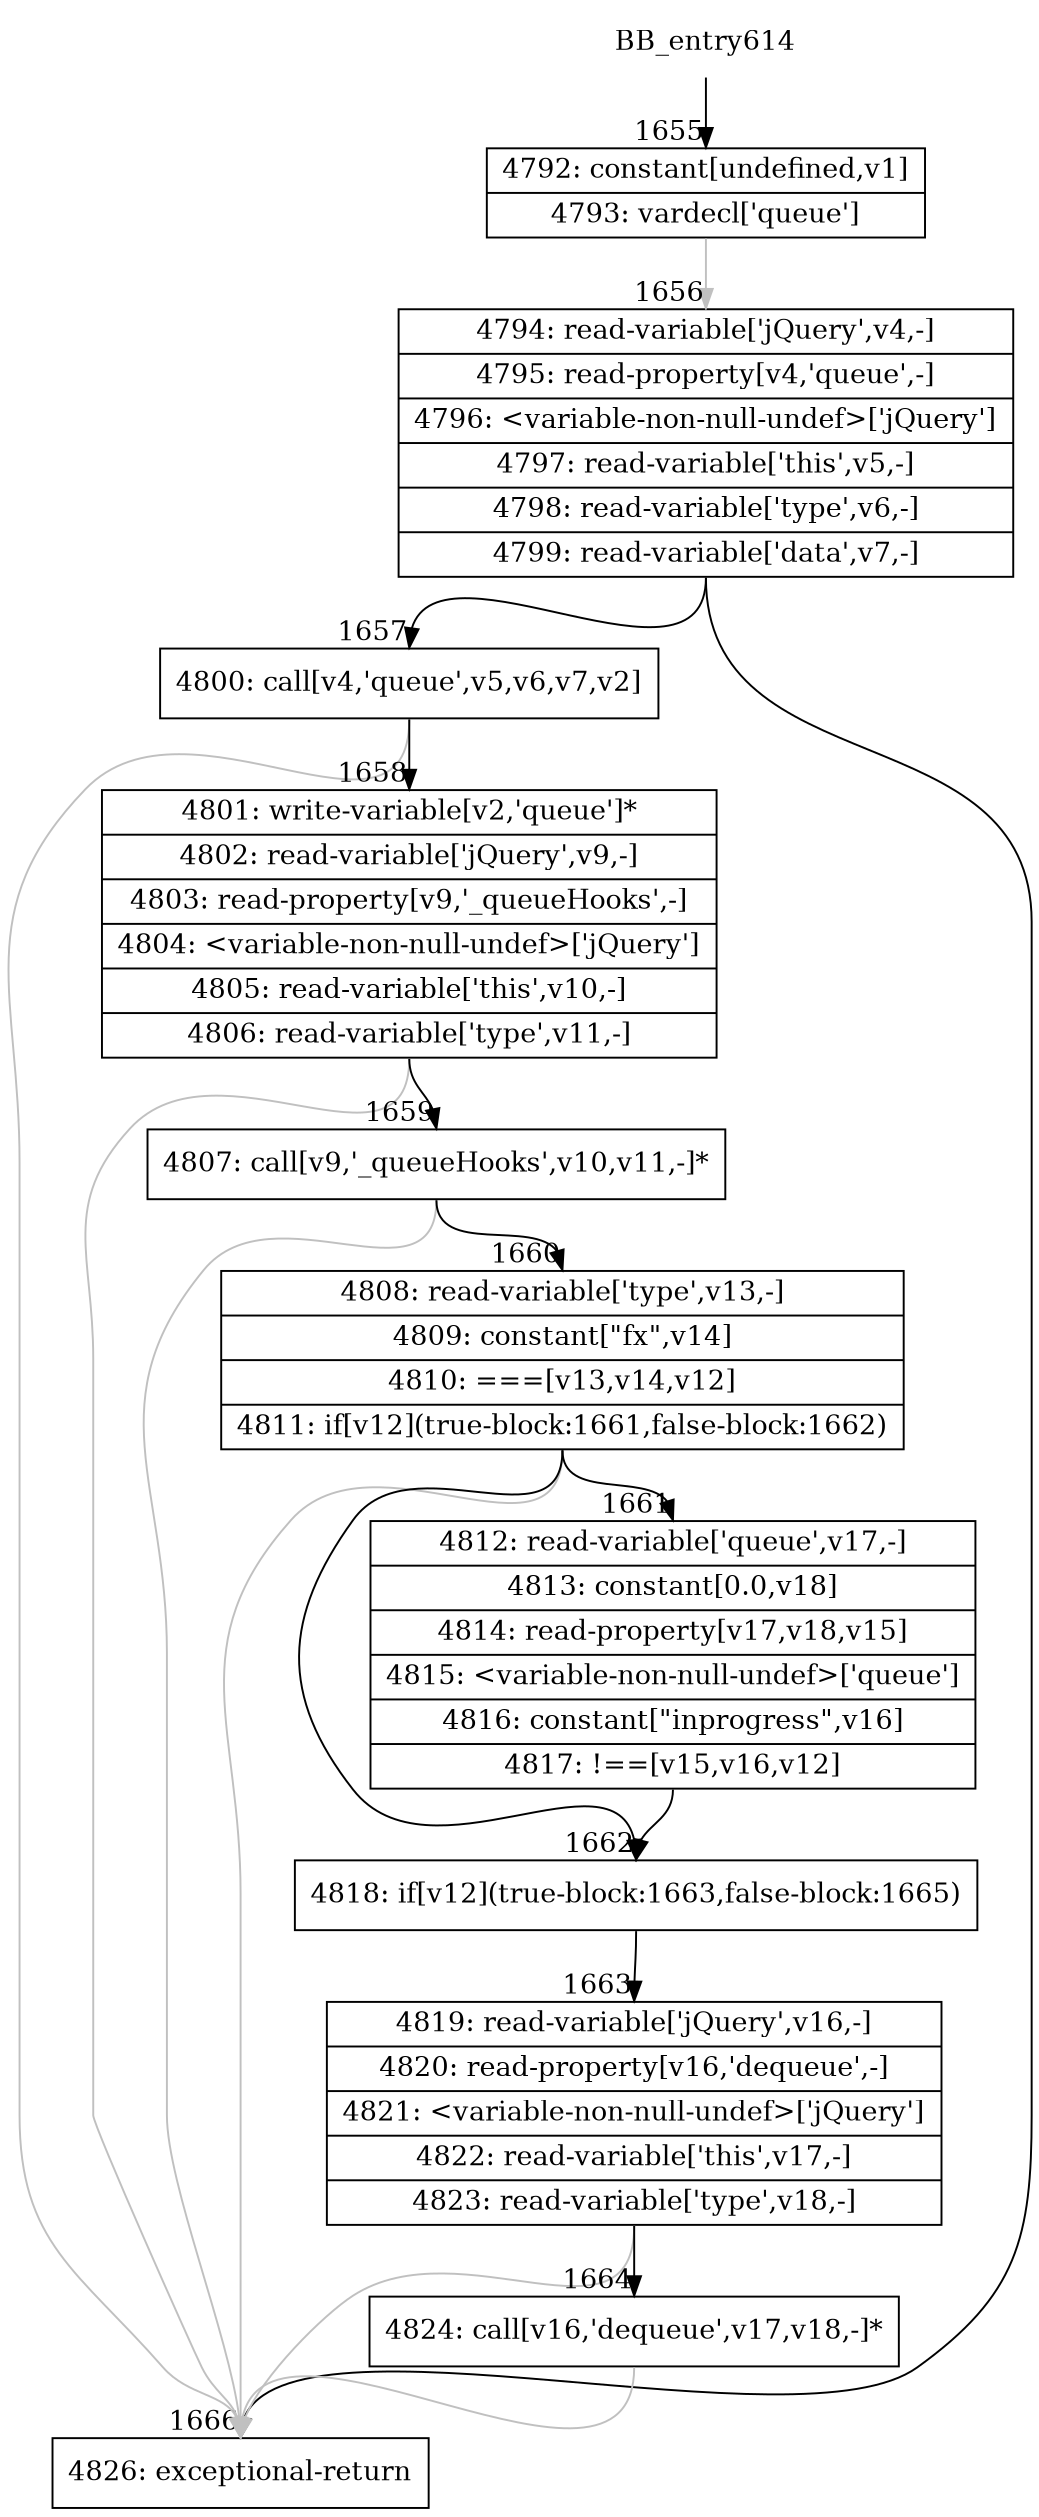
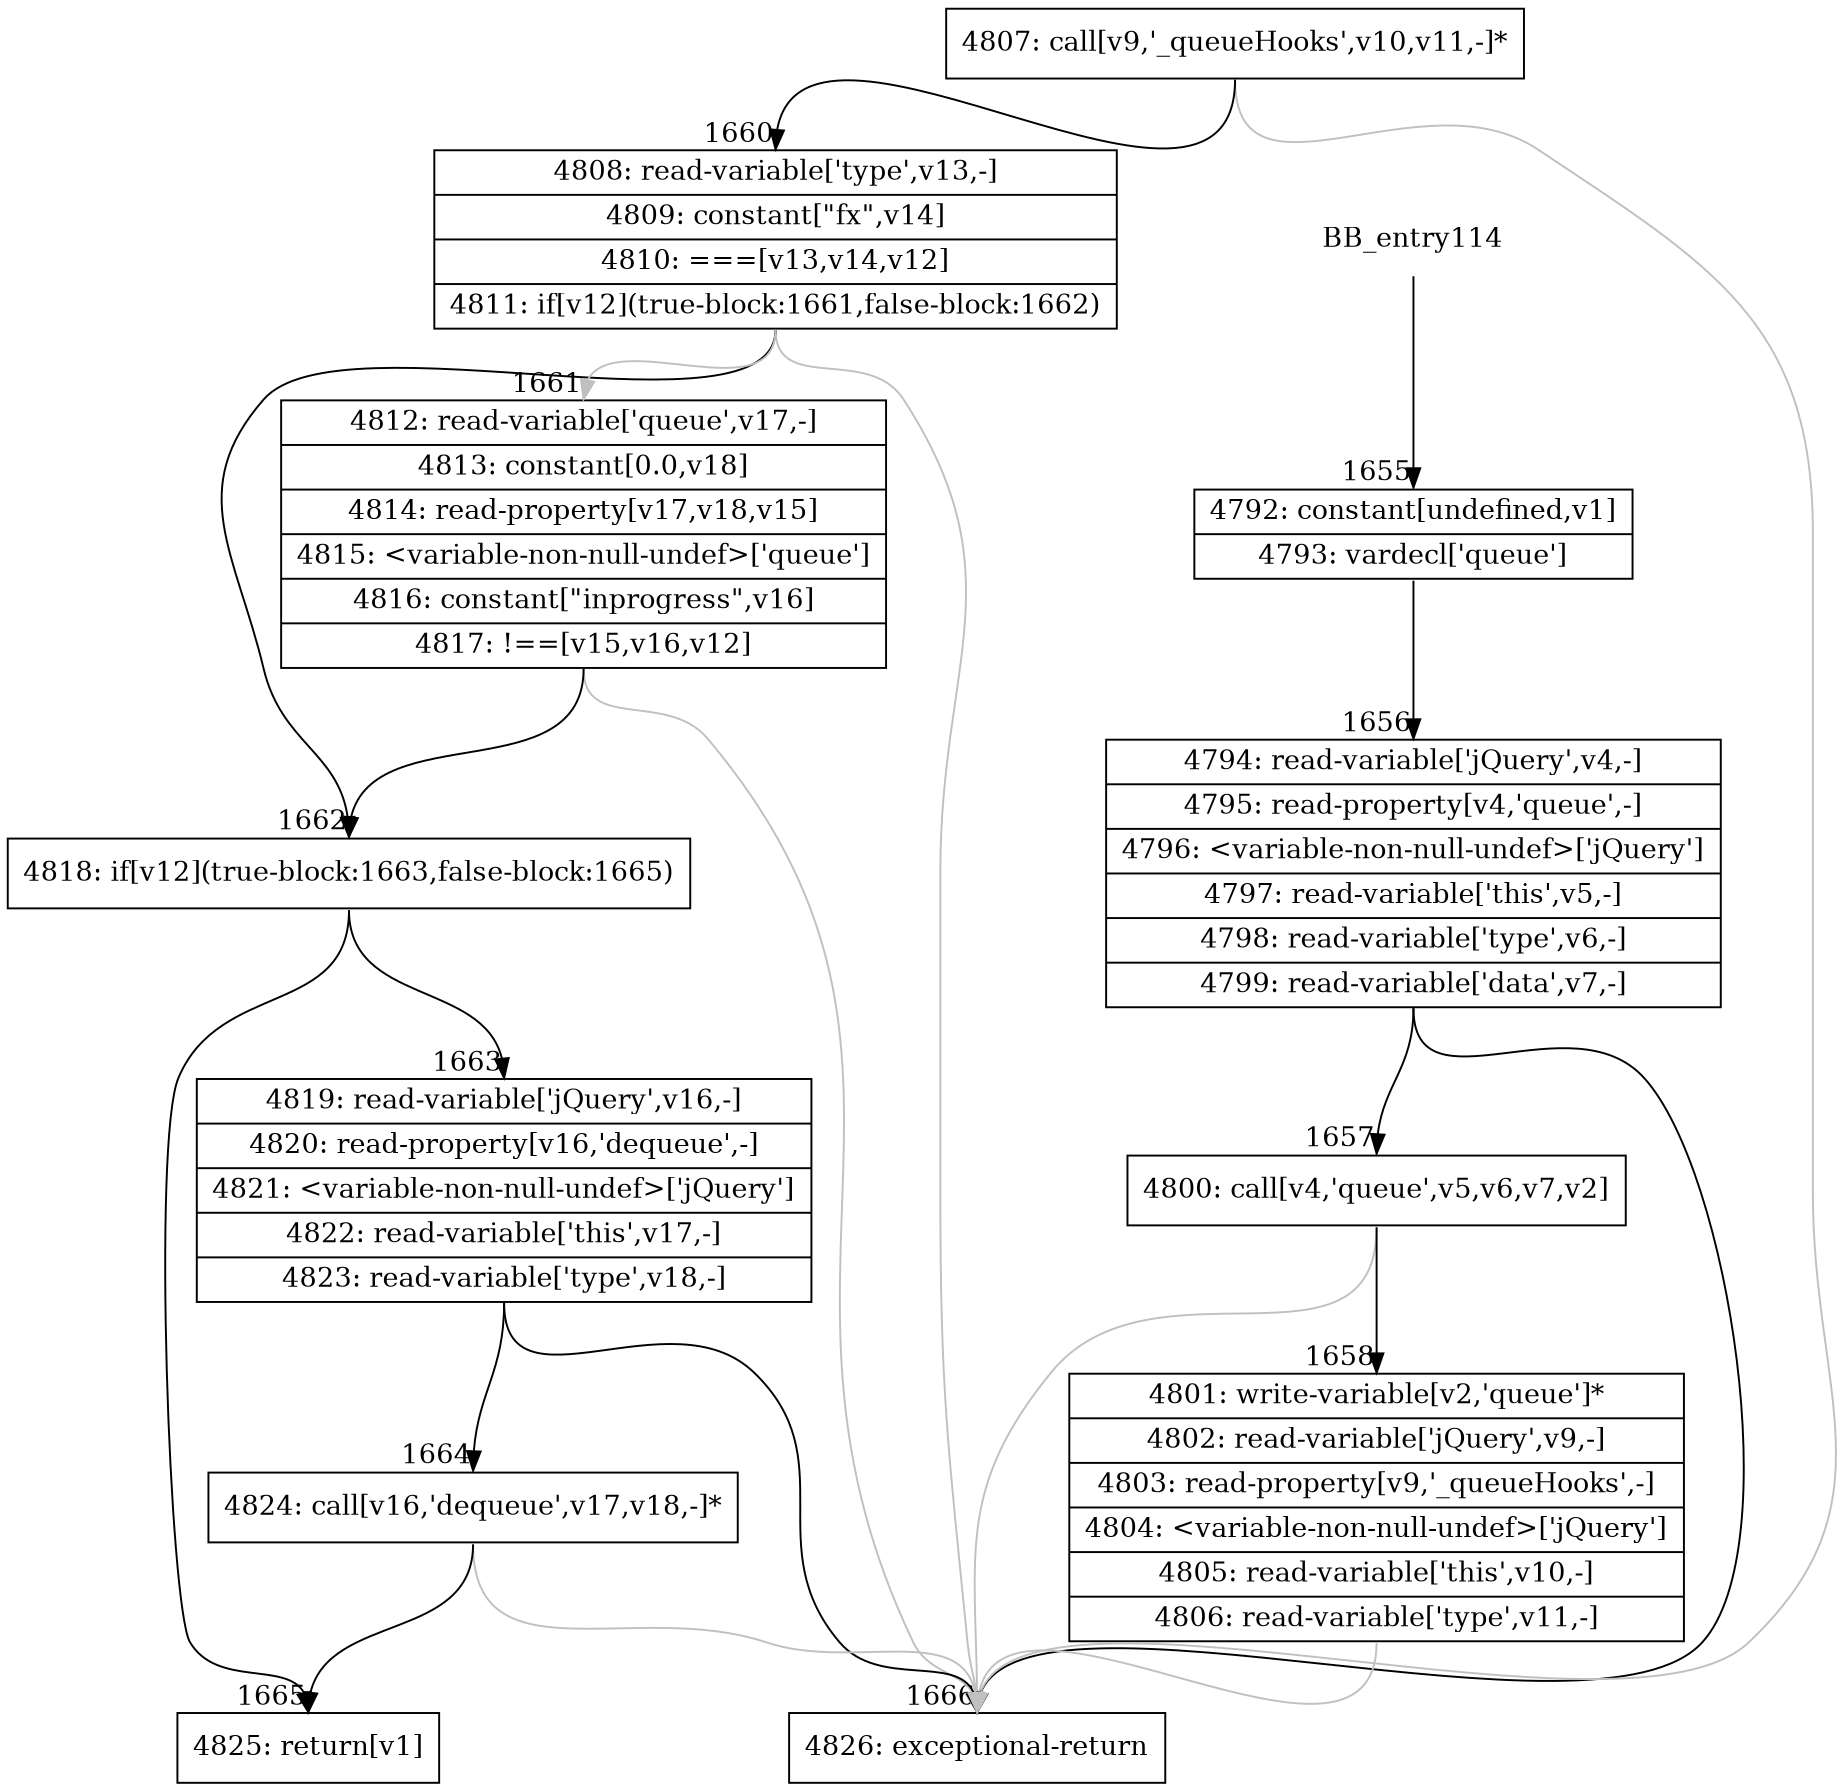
(706, 43) -> (1413, 239)
(706, 264) -> (1413, 650)
(417, 1085) -> none
none -> (843, 1142)
(608, 1484) -> (689, 366)
none -> (308, 1748)
(428, 2275) -> (793, 1436)
